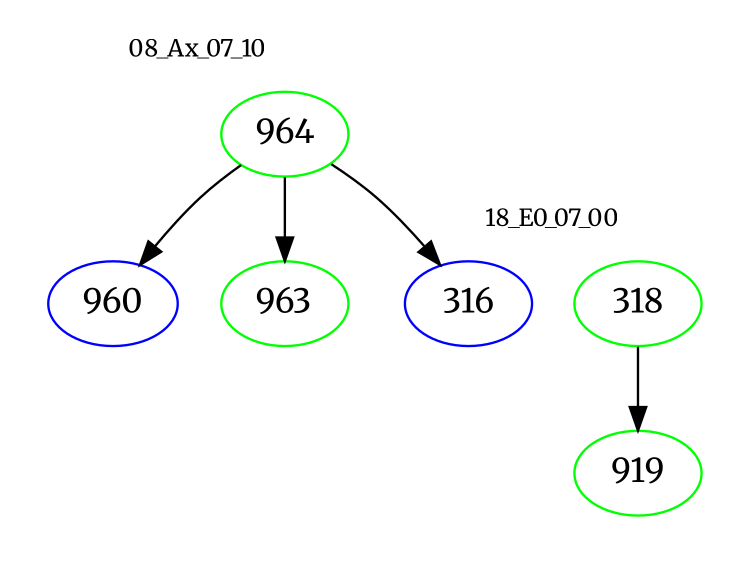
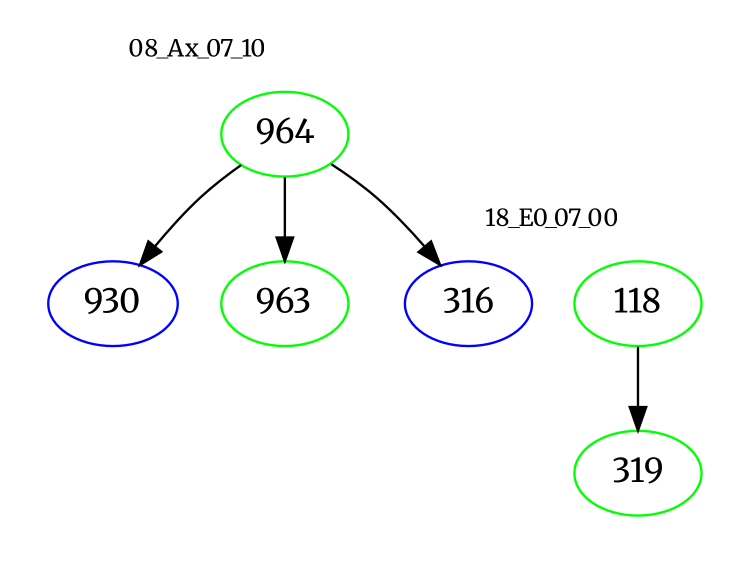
(113, 304) -> (113, 304)
(638, 304) -> (638, 304)
(638, 473) -> (638, 473)
